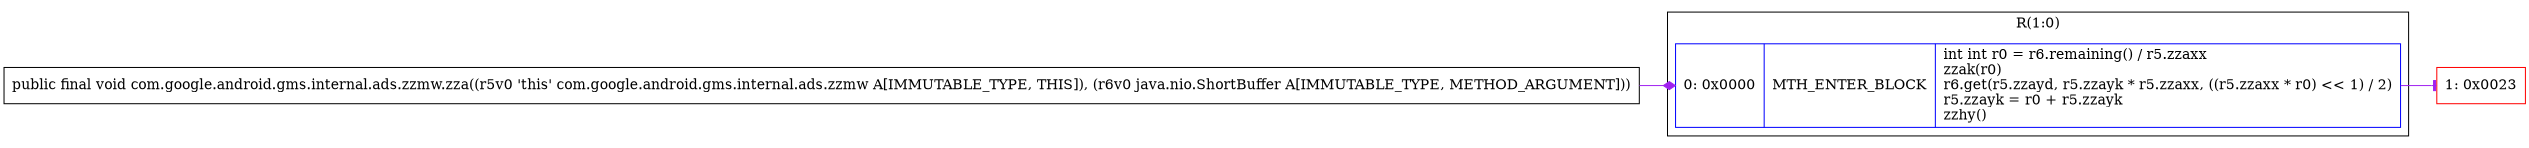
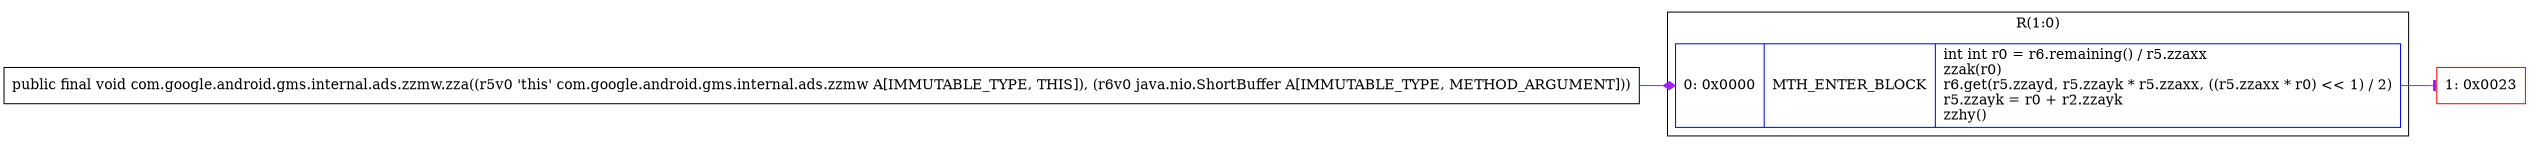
(2033, 100) -> (2033, 100)
